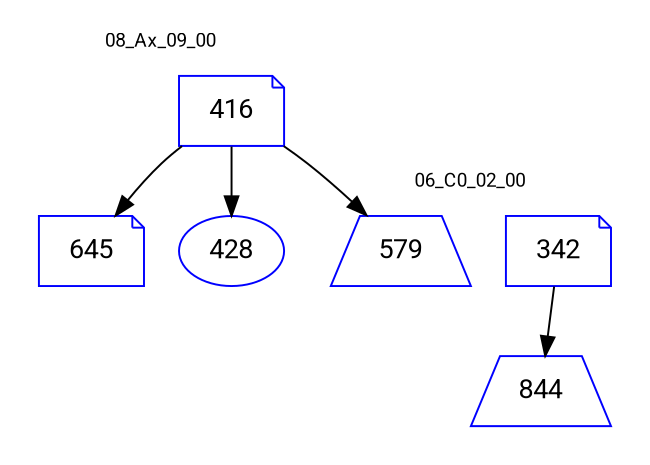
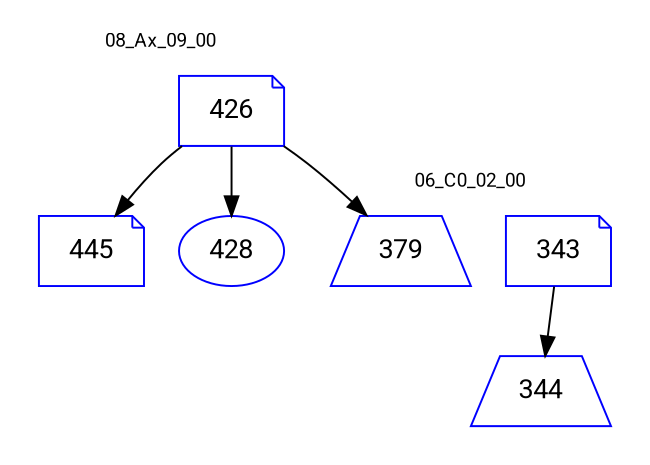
(232, 111) -> (232, 111)
(91, 251) -> (91, 251)
(401, 251) -> (401, 251)
(558, 251) -> (558, 251)
(541, 391) -> (541, 391)
